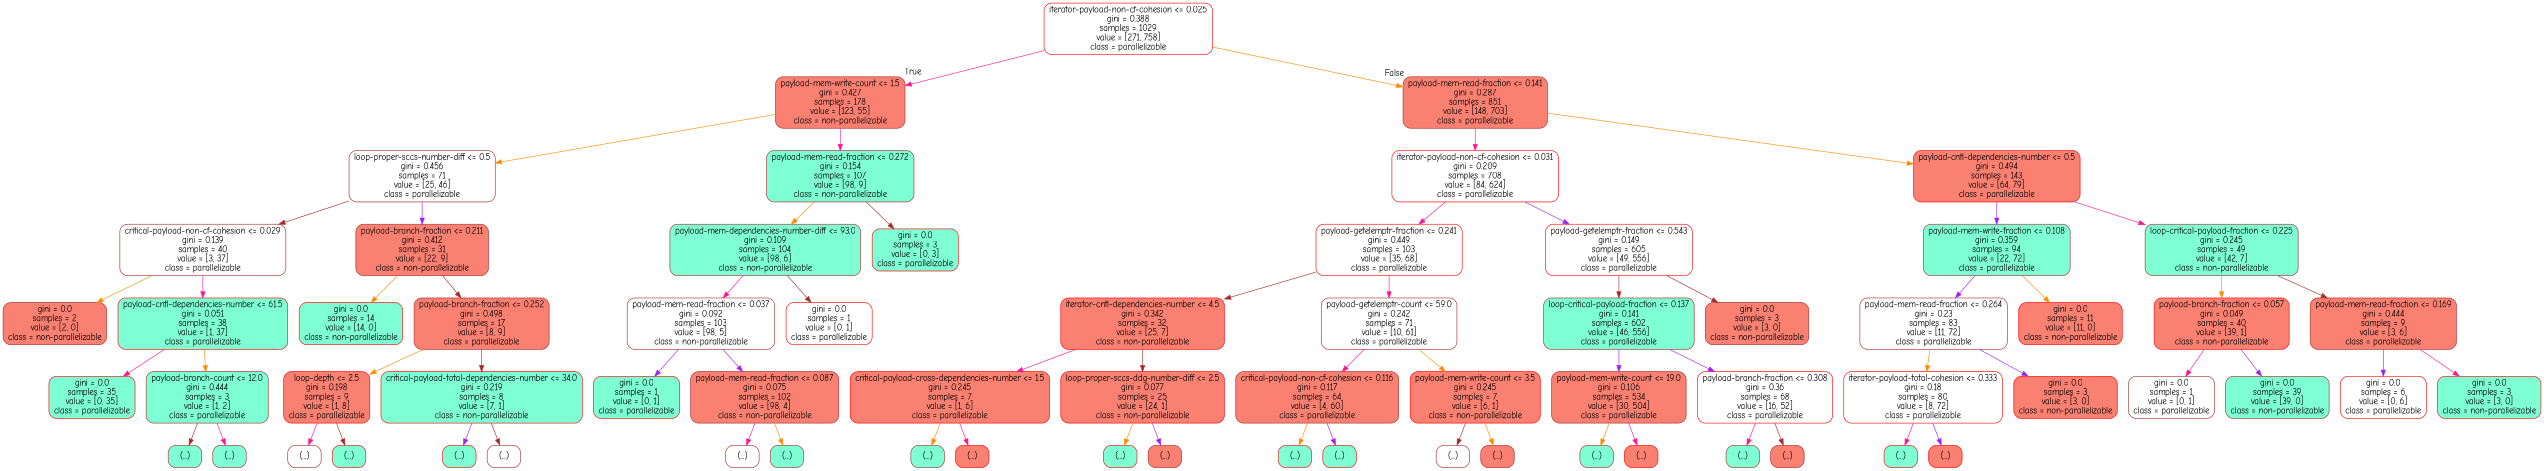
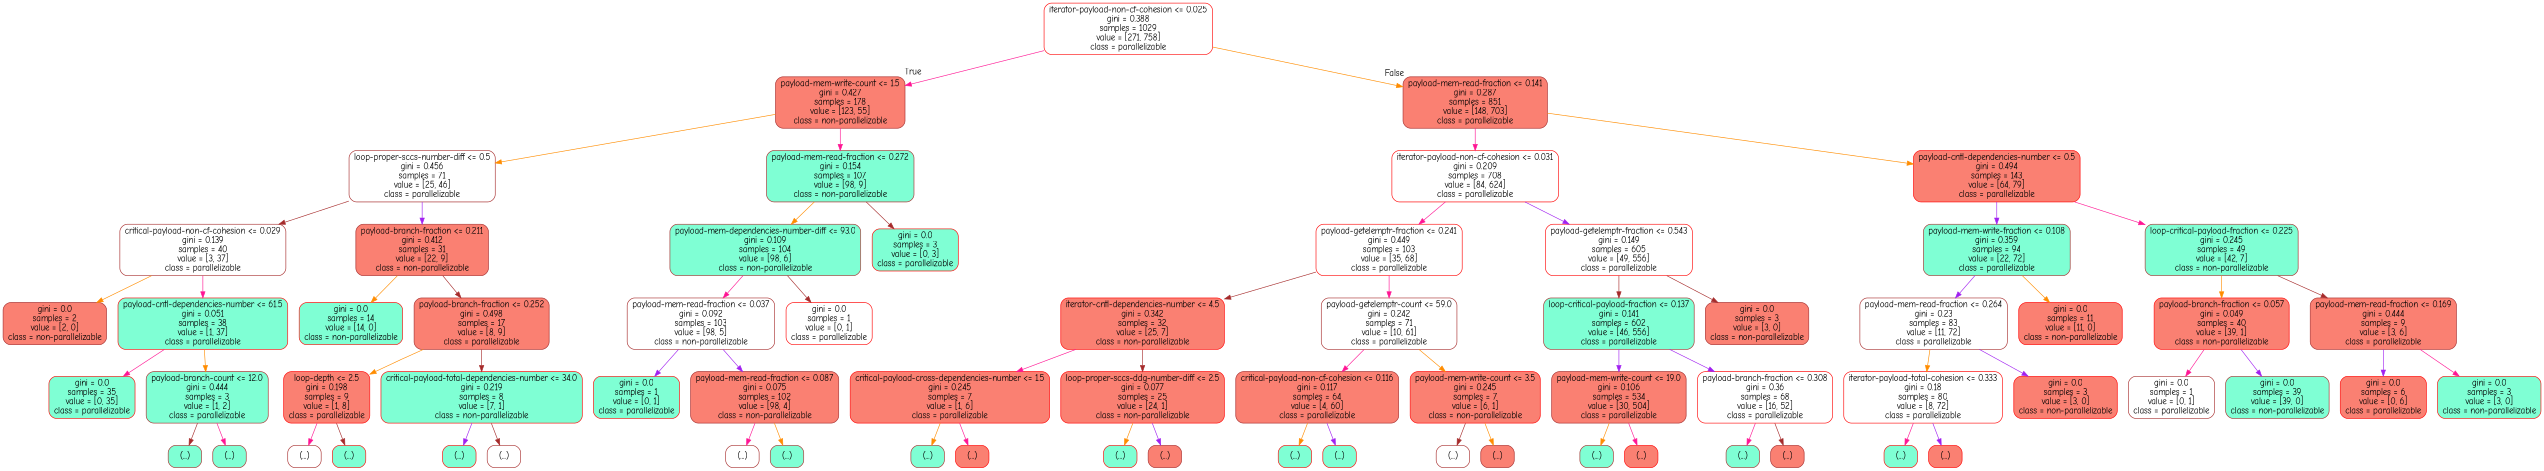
(2383, 397) -> (2383, 397)
